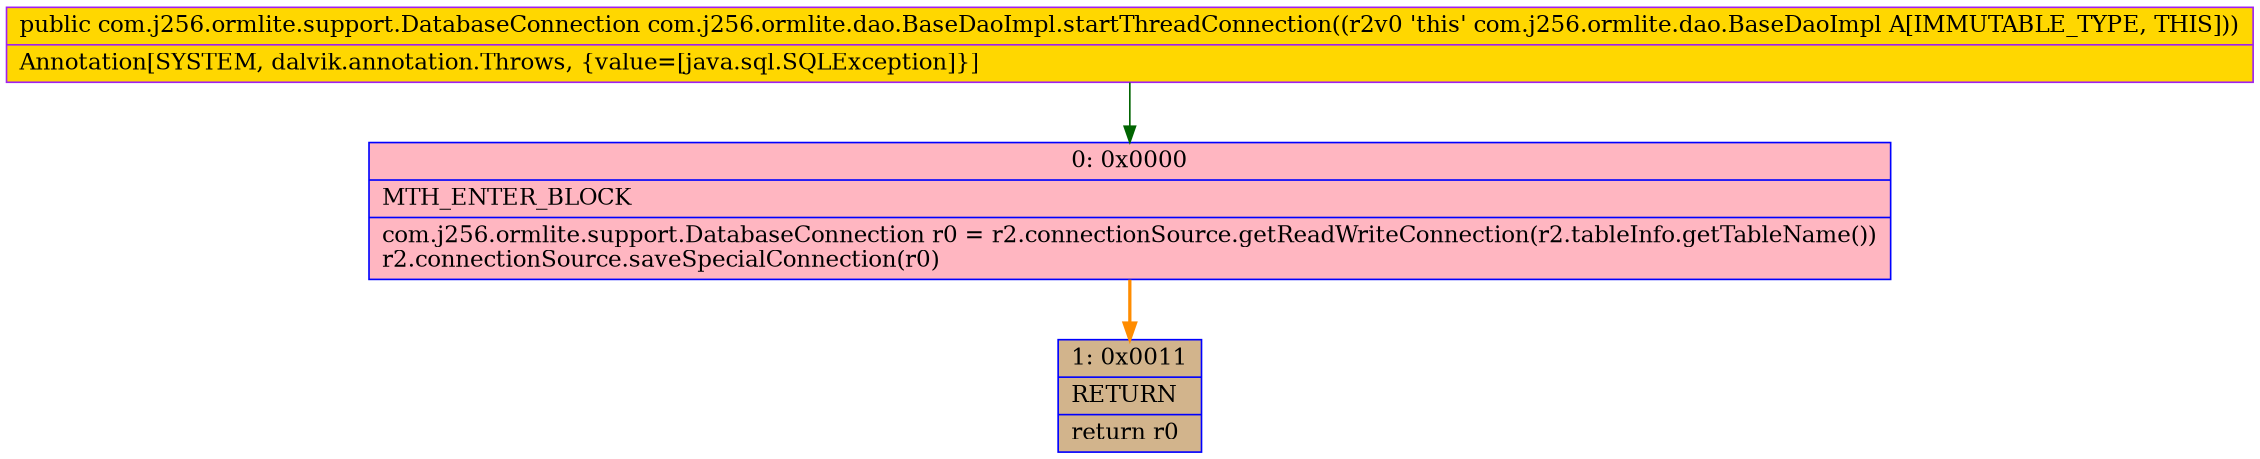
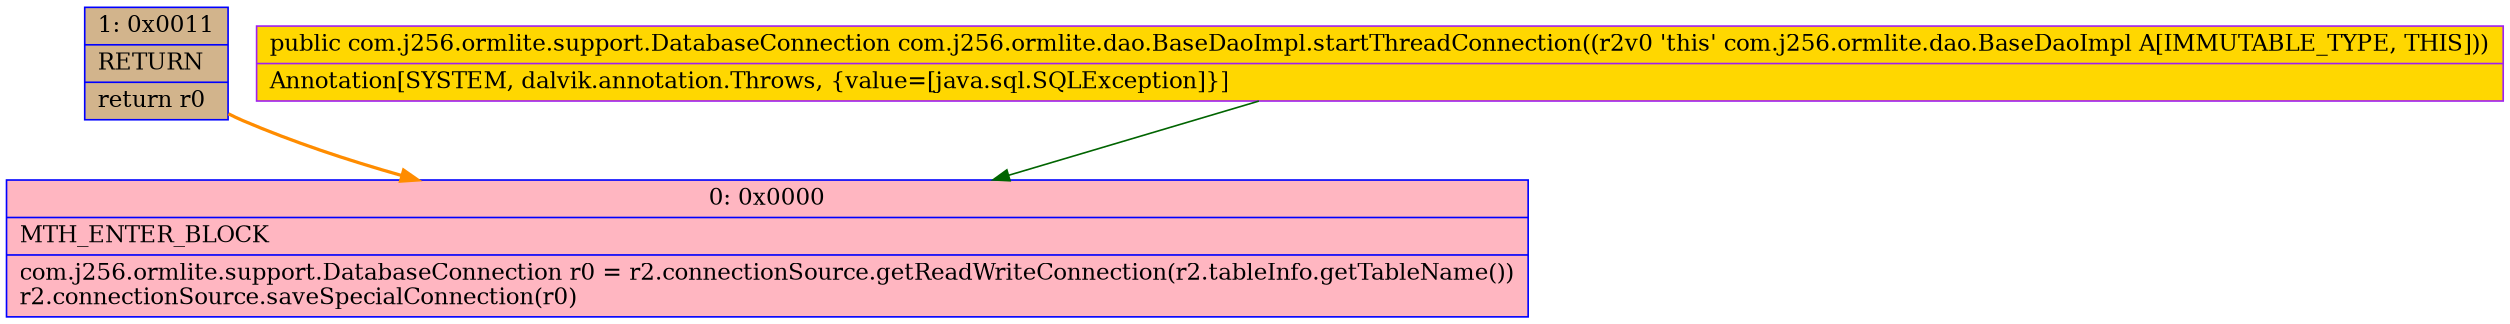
(1130, 301) -> (314, 148)
